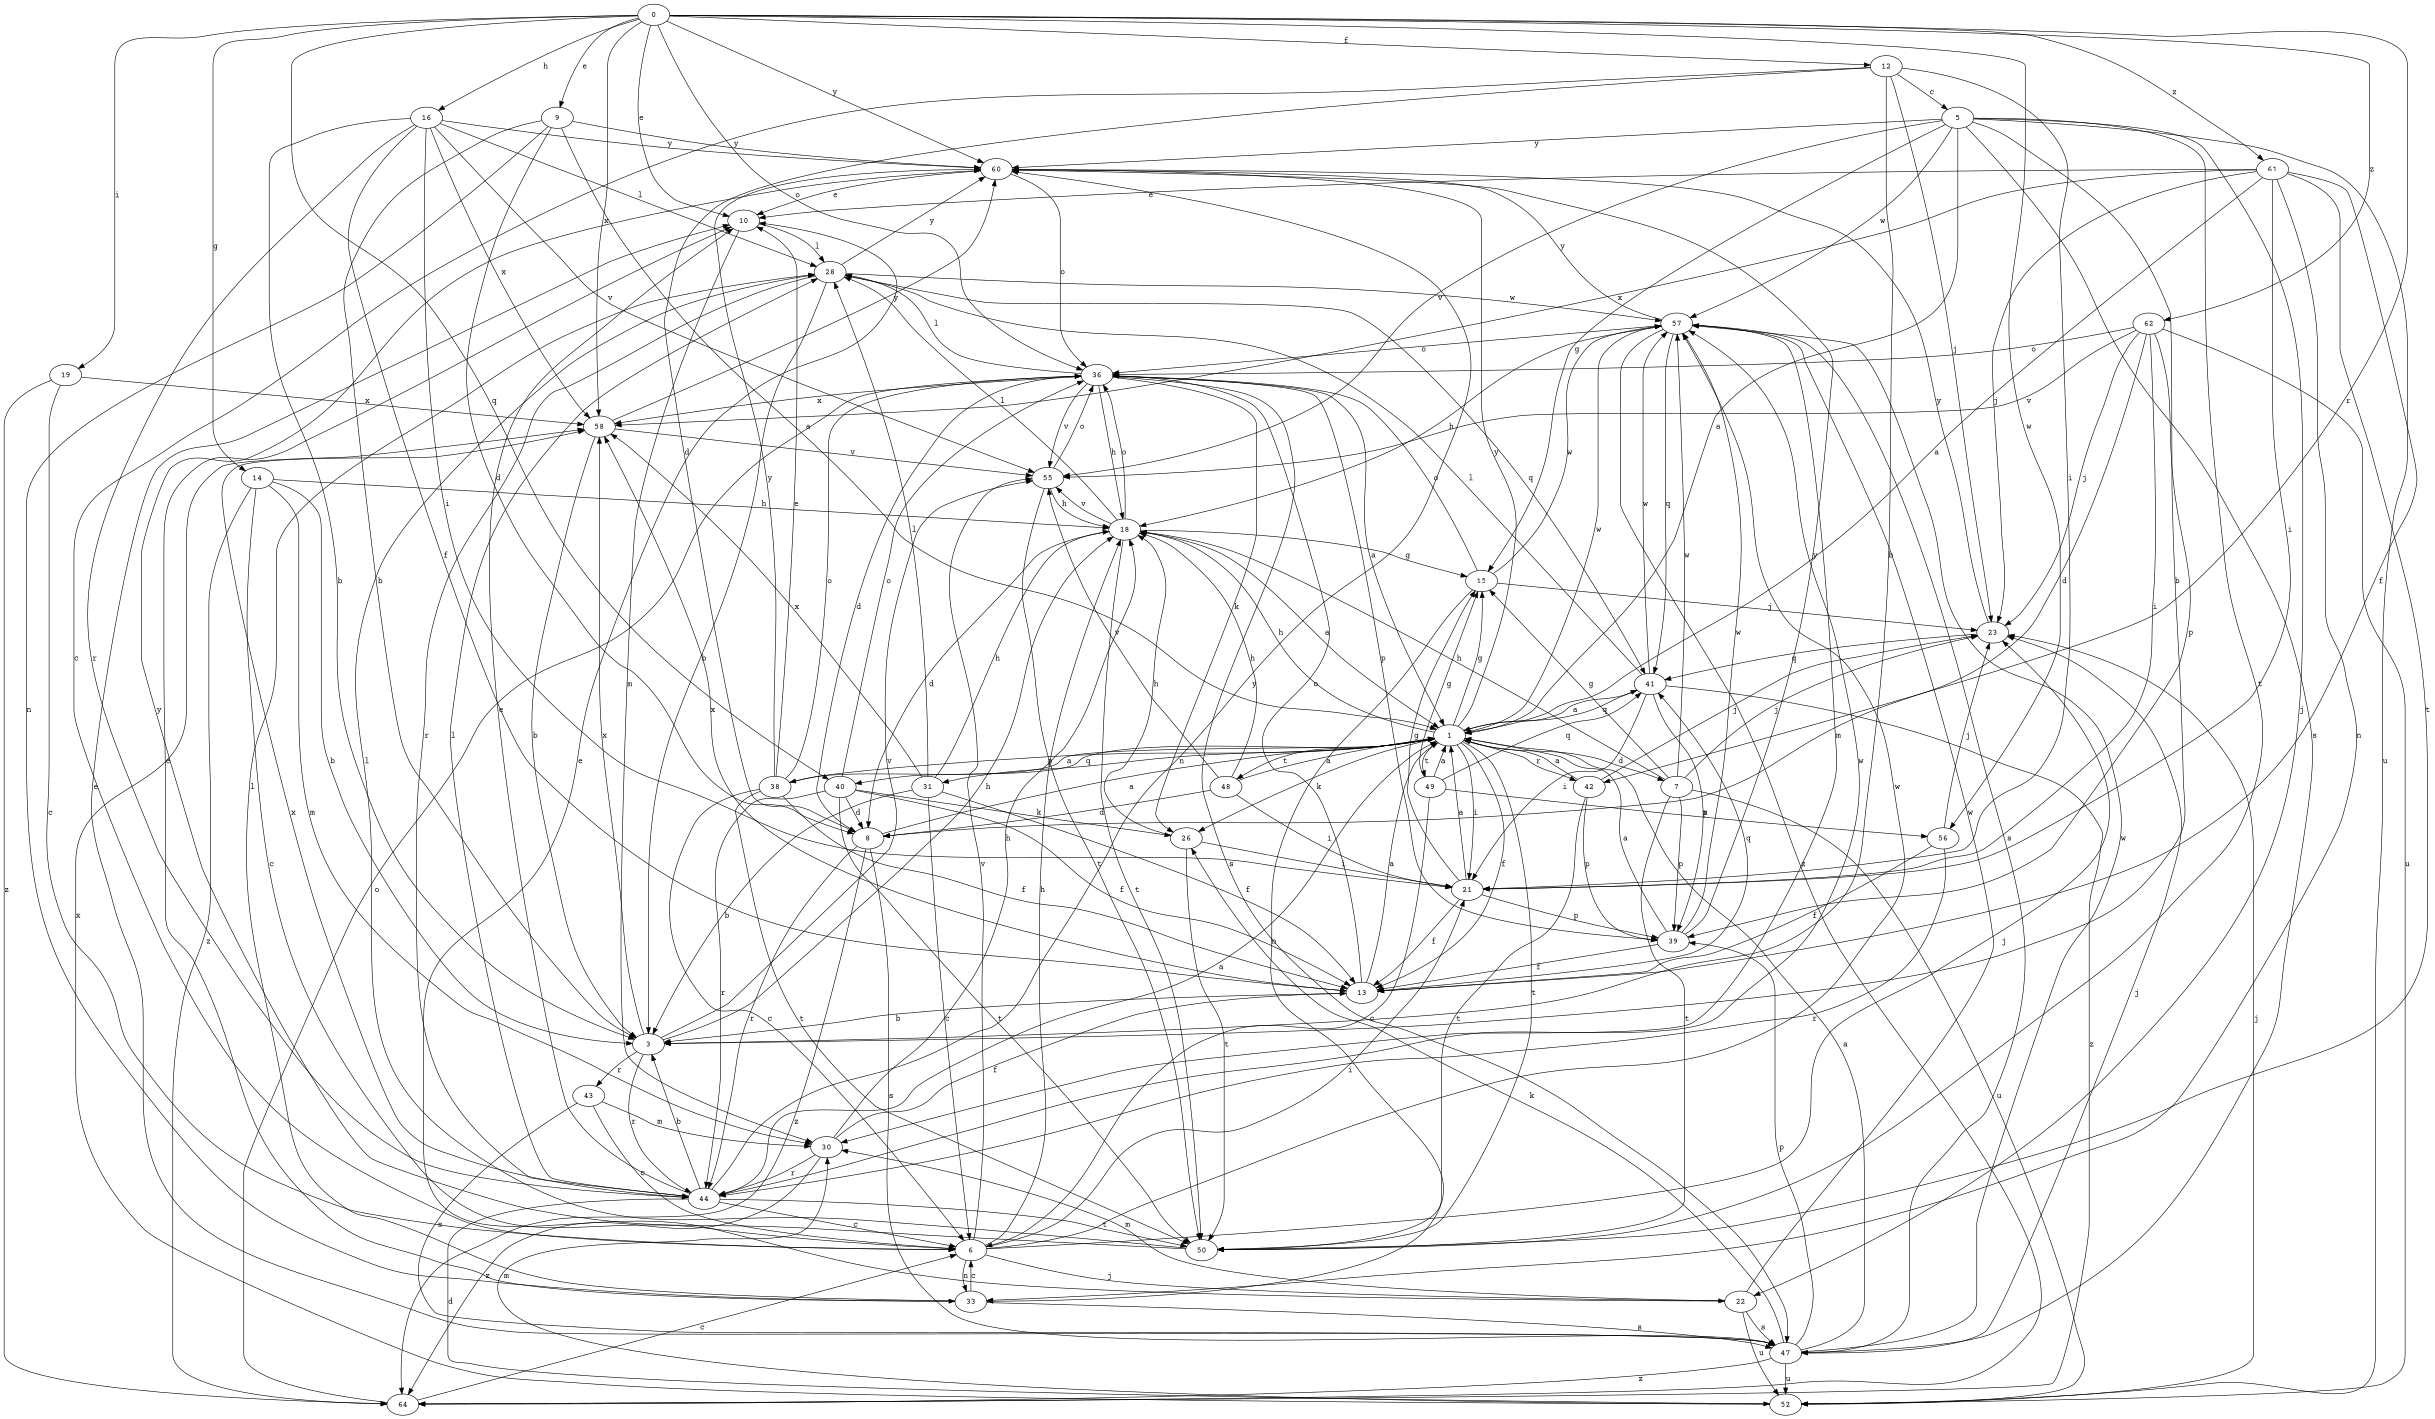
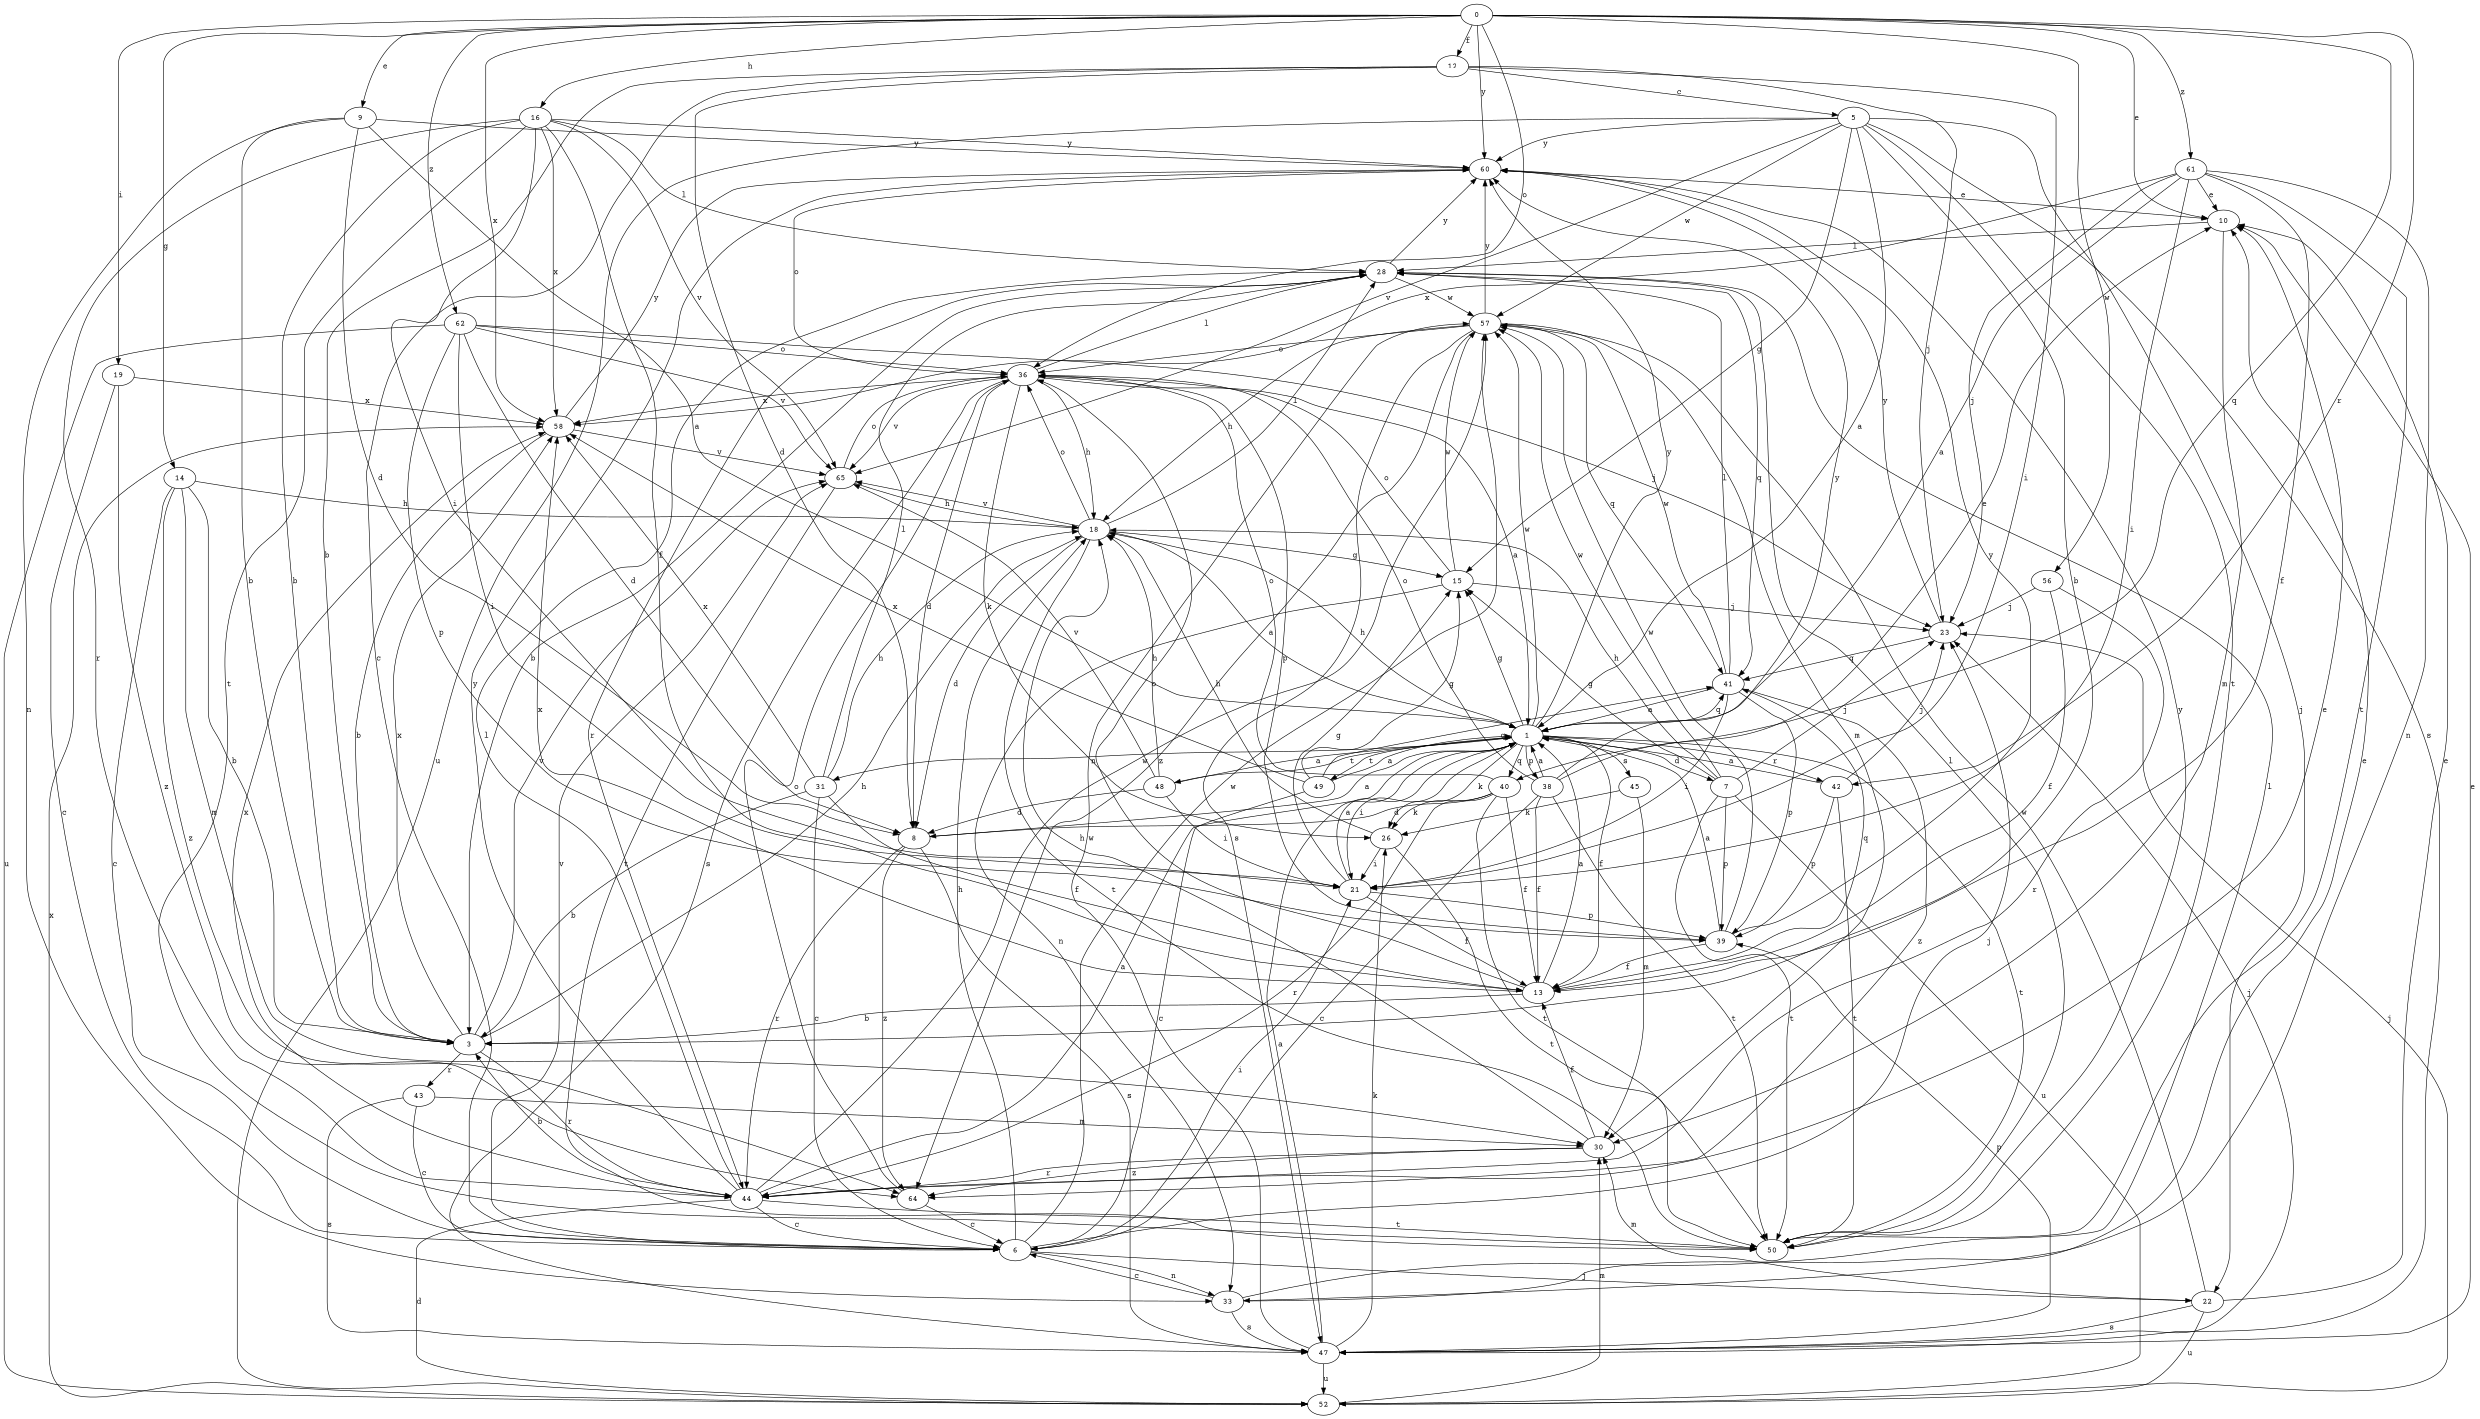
(1048, 478) -> (841, 478)
none -> (1635, 787)
(1671, 814) -> (931, 629)
none -> (362, 1164)
(1301, 1392) -> none
